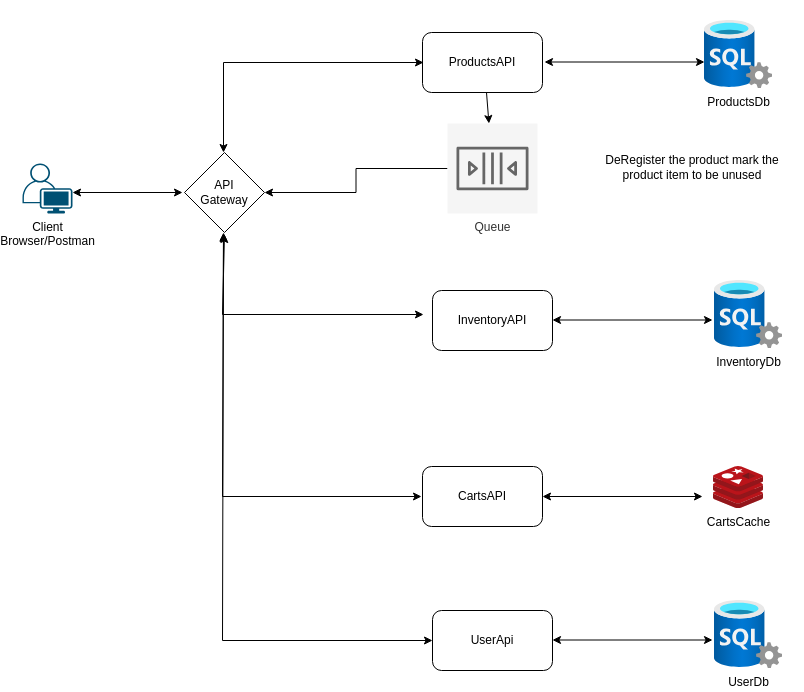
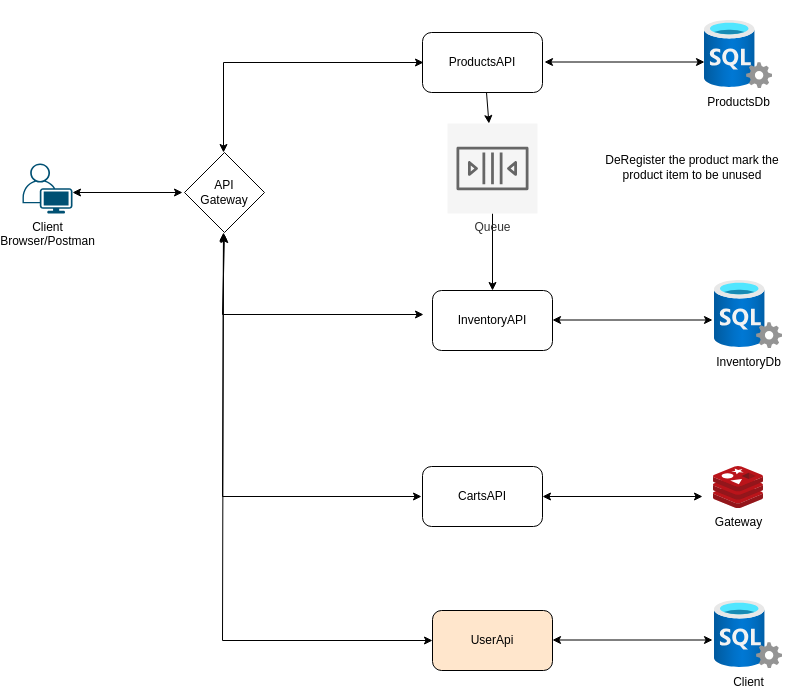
(356, 178) -> (493, 249)
(739, 523) -> (739, 523)
(493, 641) -> (493, 641)
(749, 683) -> (749, 683)
